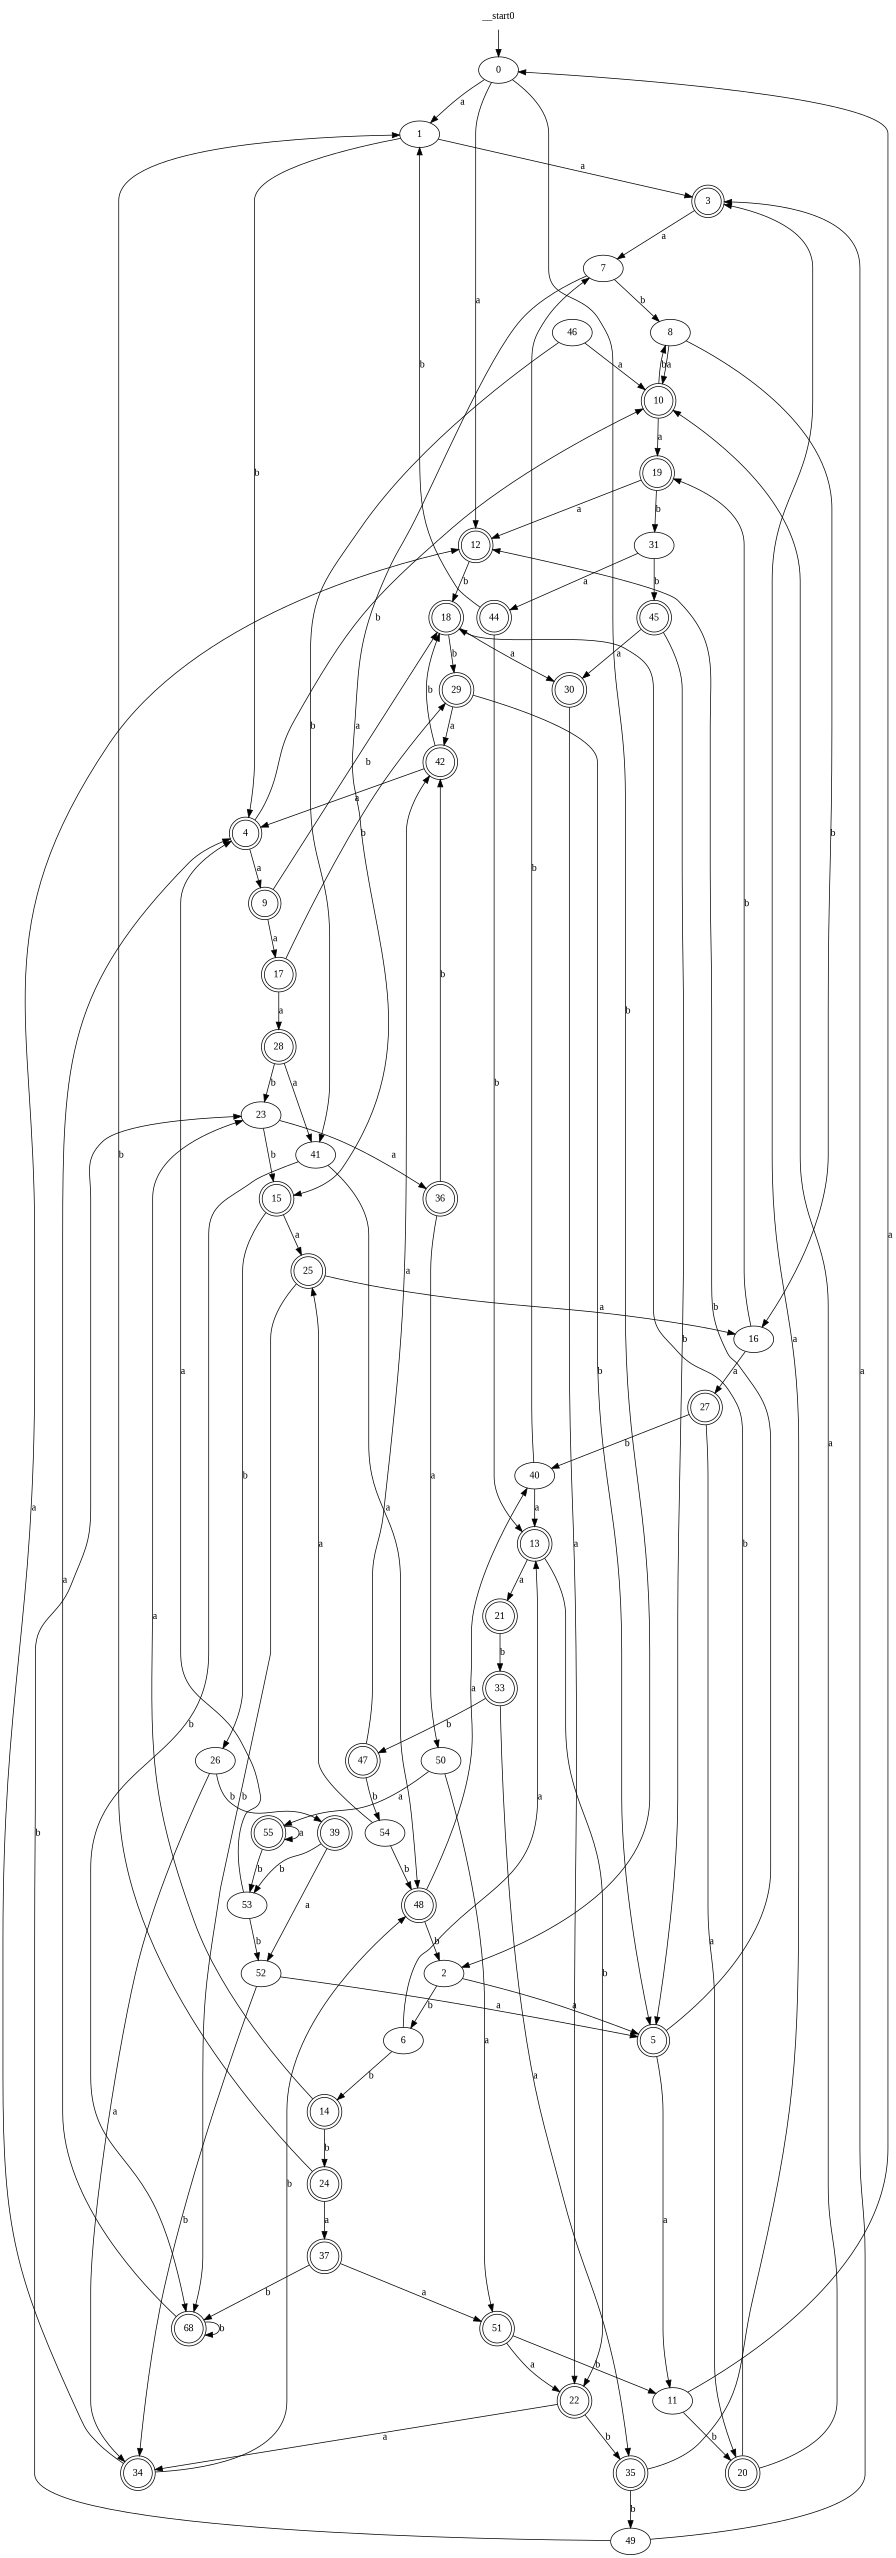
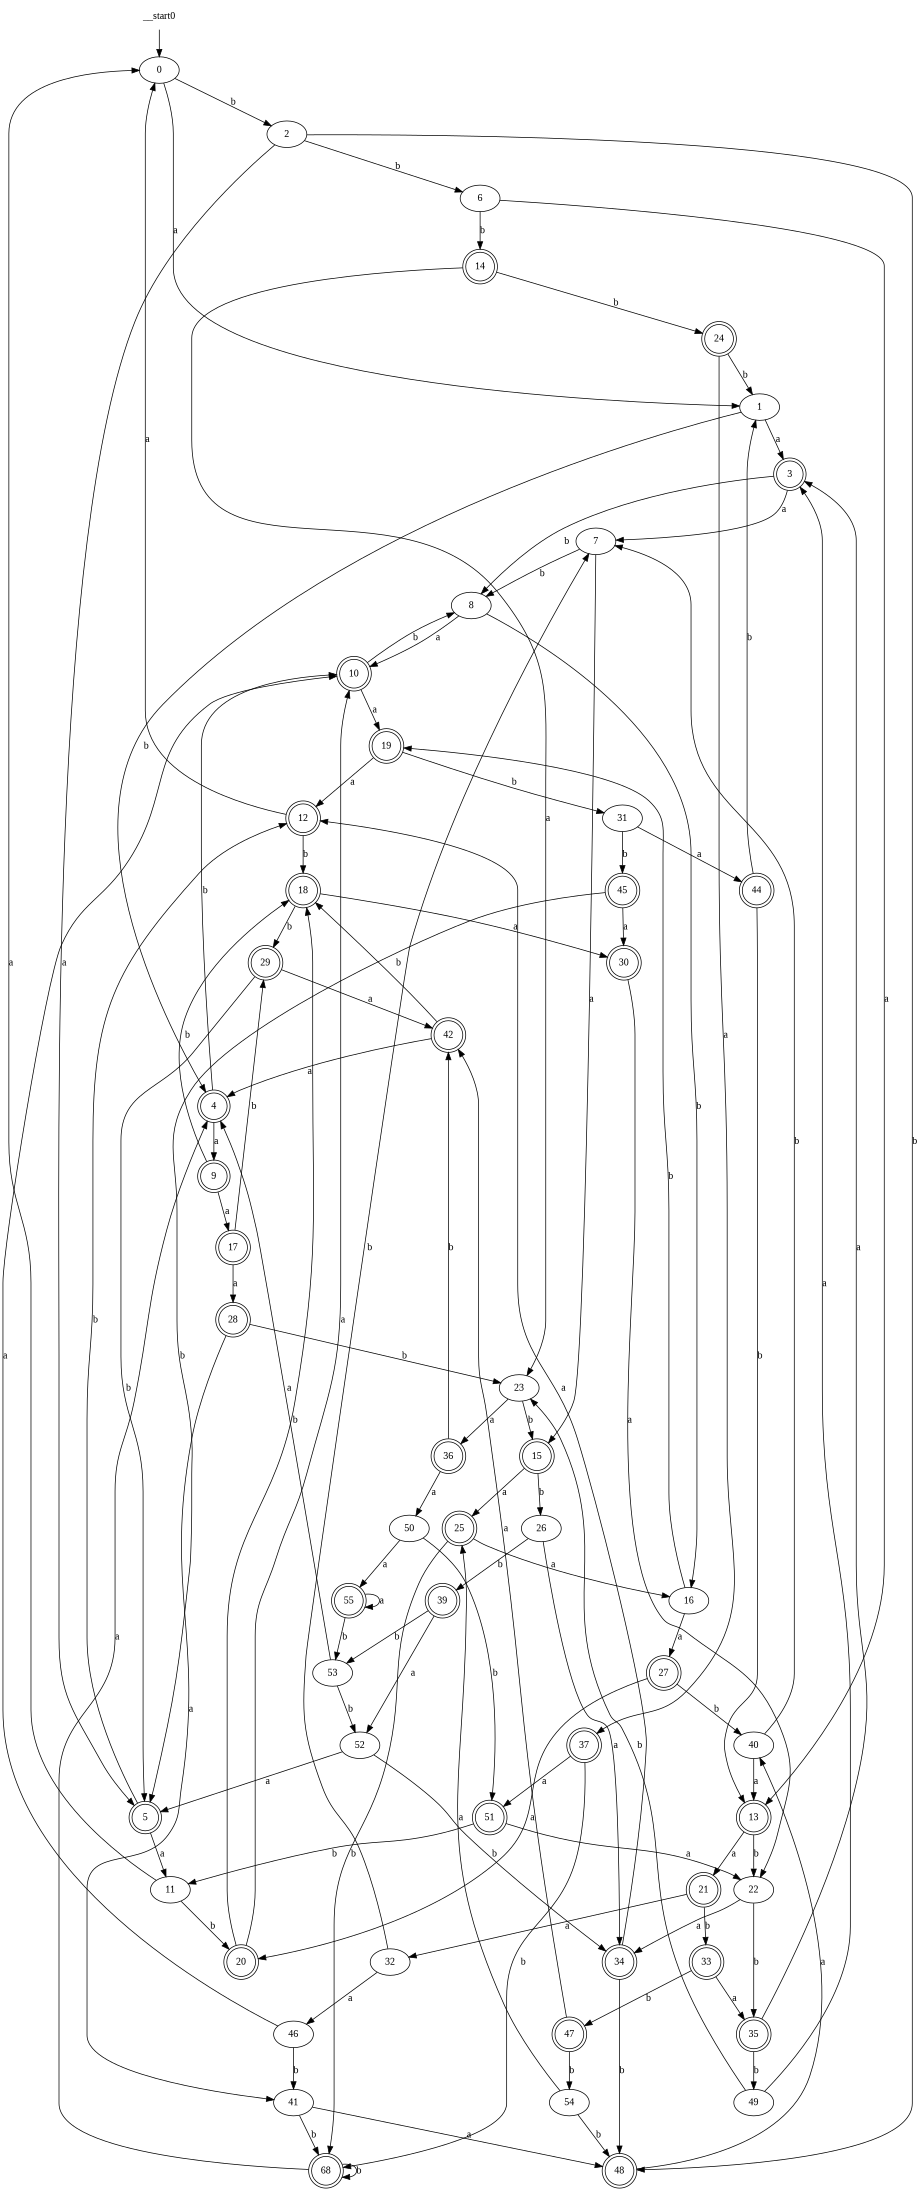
(476, 300) -> (145, 494)
none -> (619, 506)
(431, 1938) -> (912, 986)
none -> (390, 1962)
(487, 2041) -> (495, 1673)
(575, 2401) -> (754, 1890)
